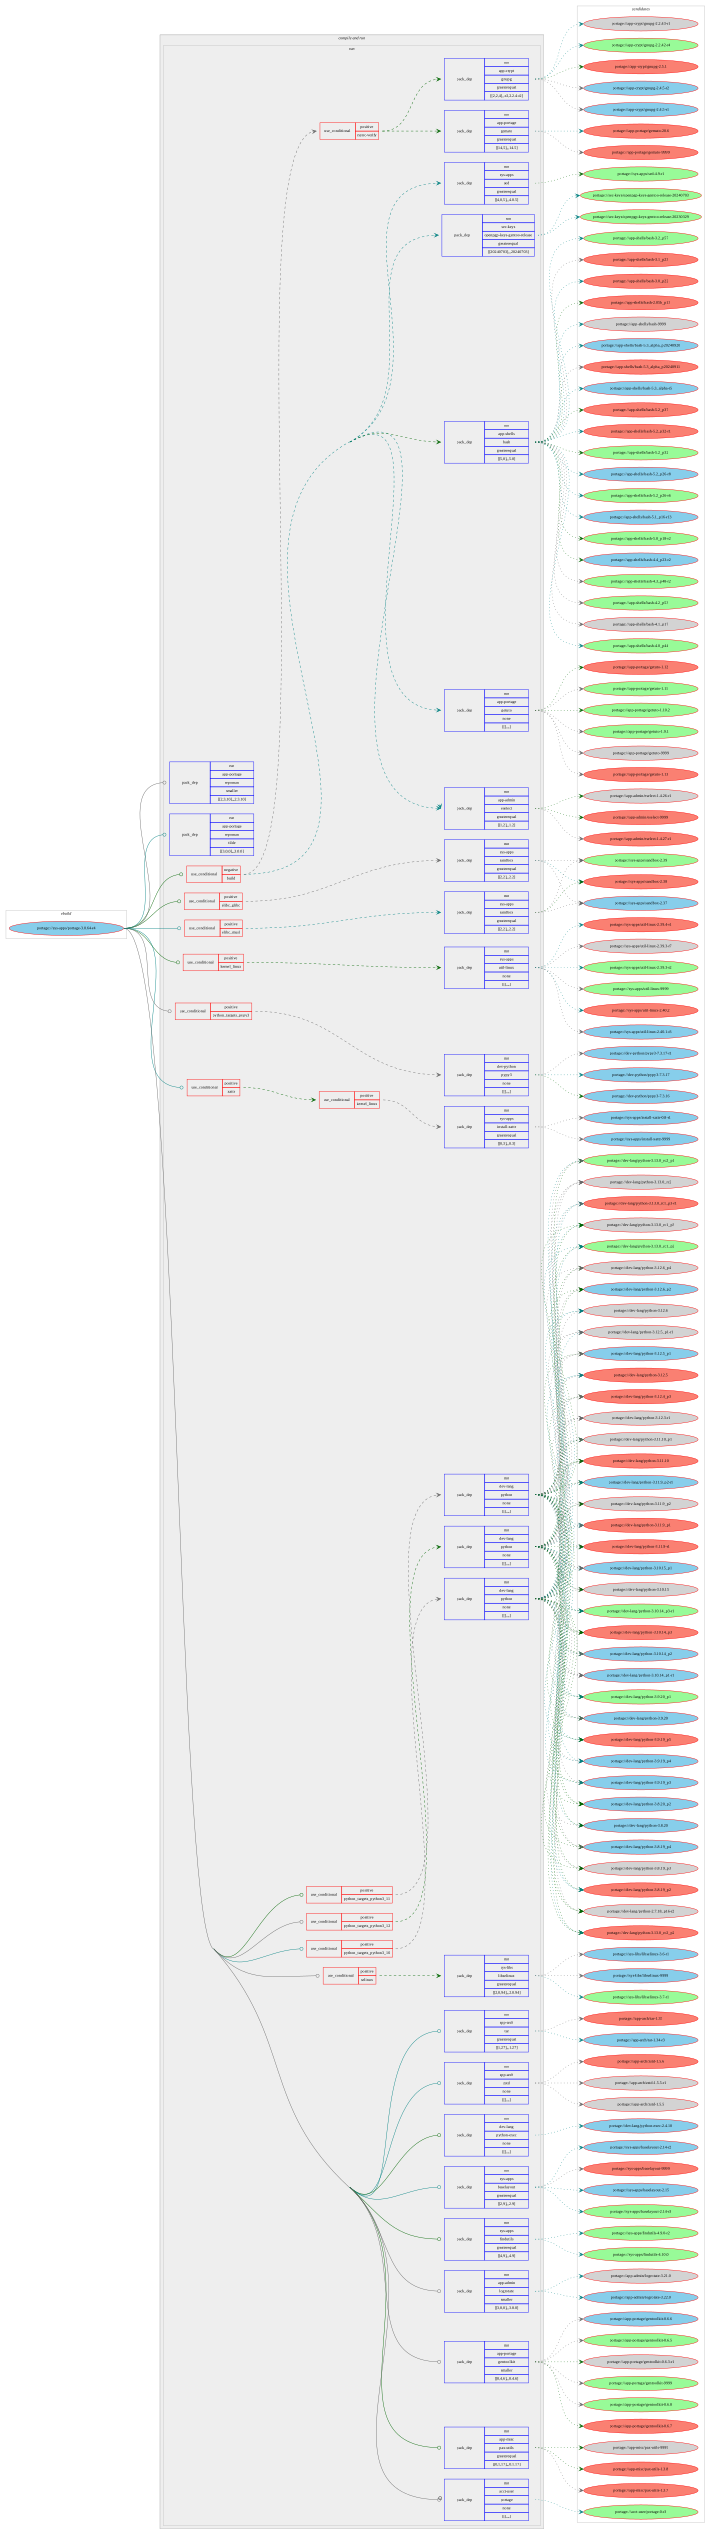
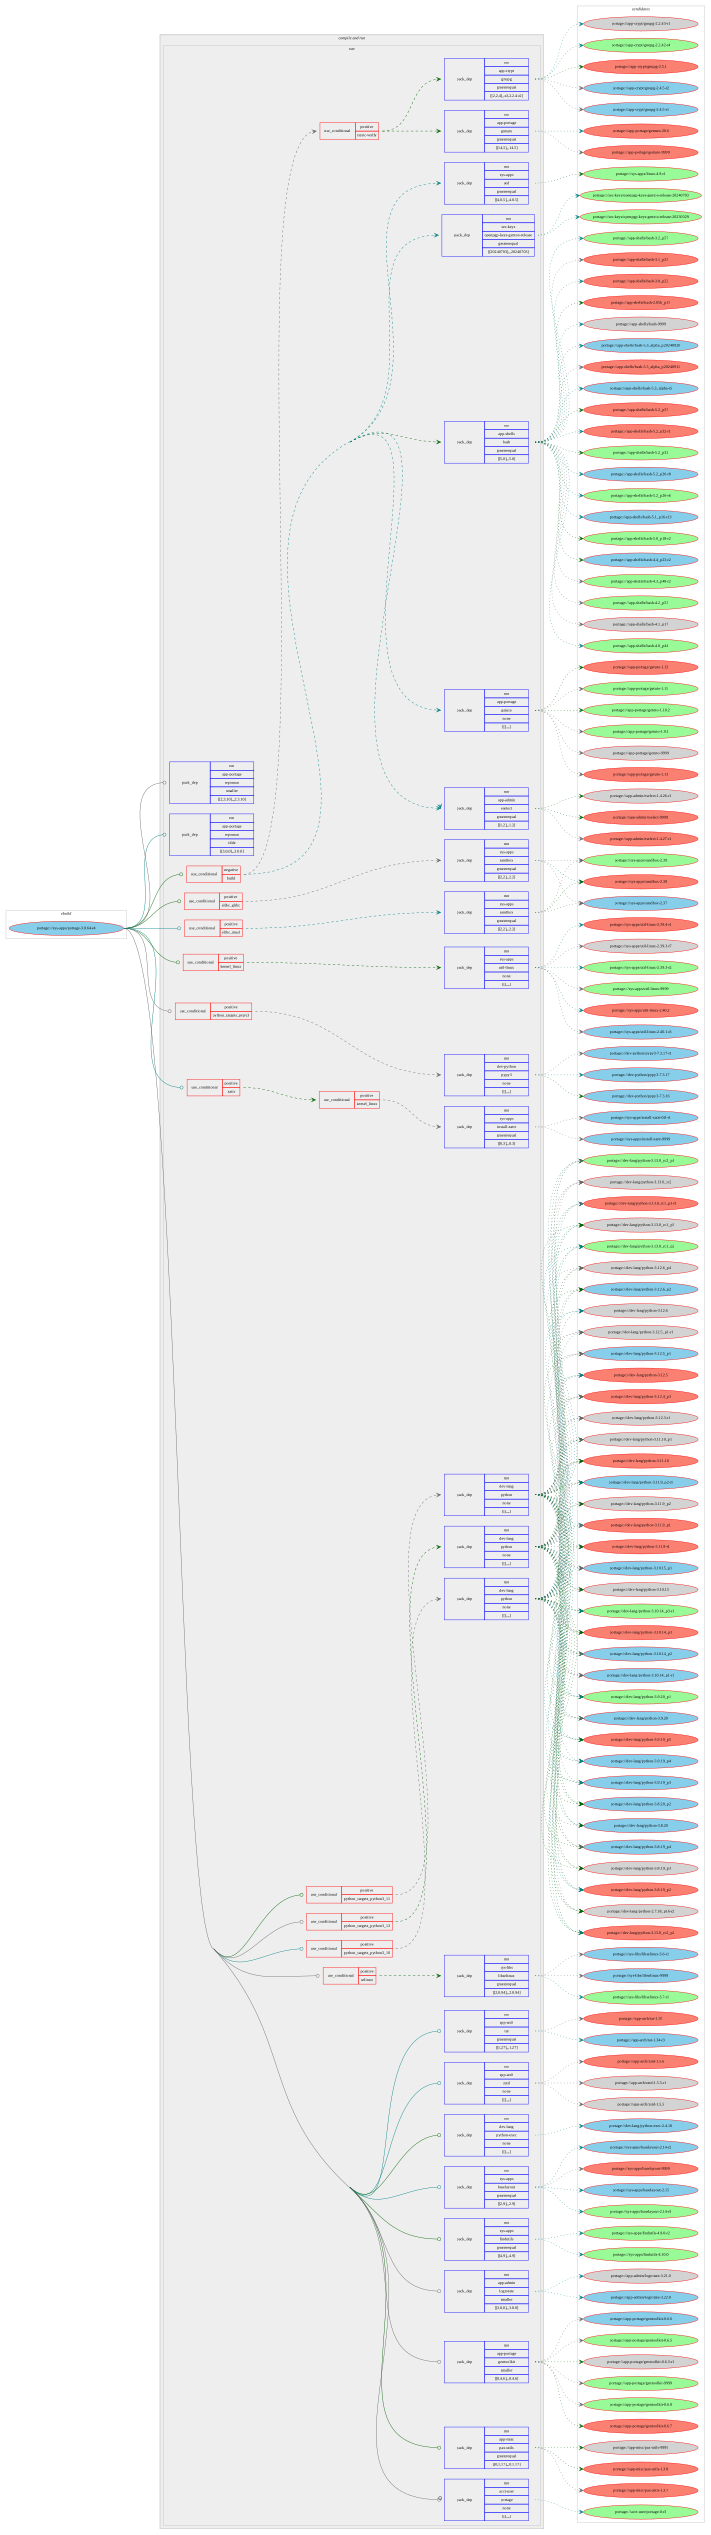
(641, 174) -> (641, 174)
